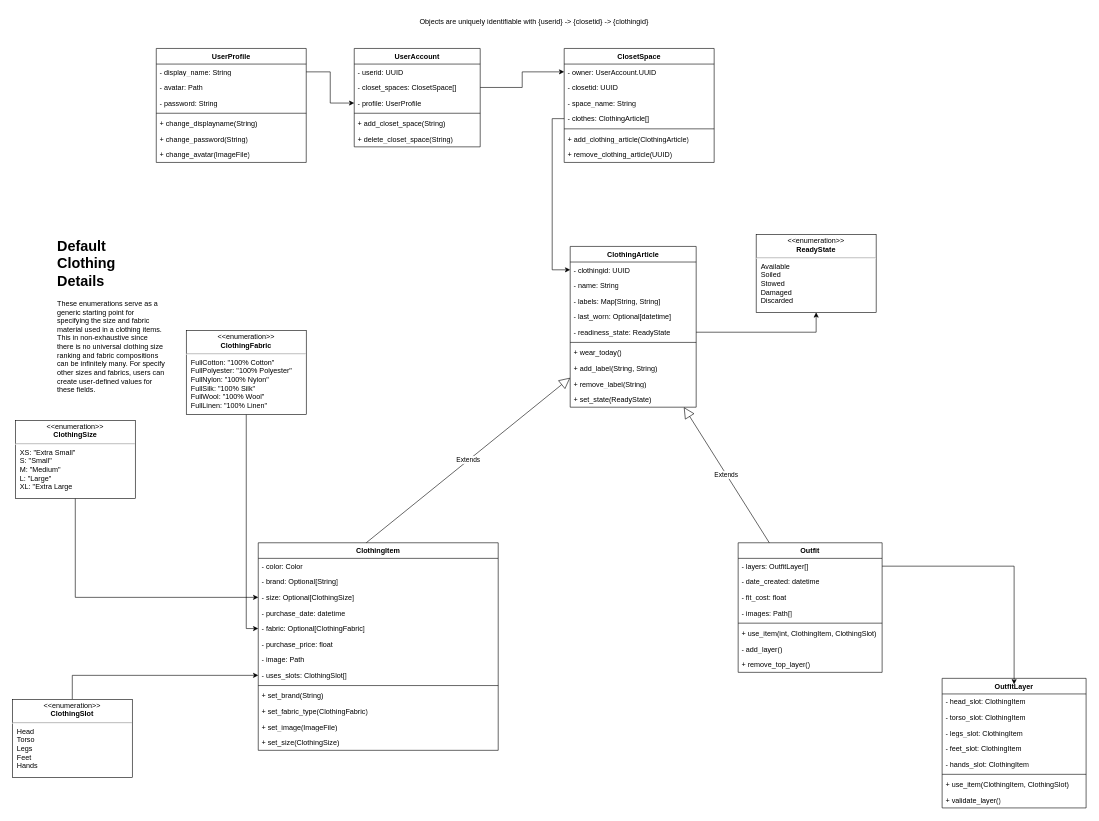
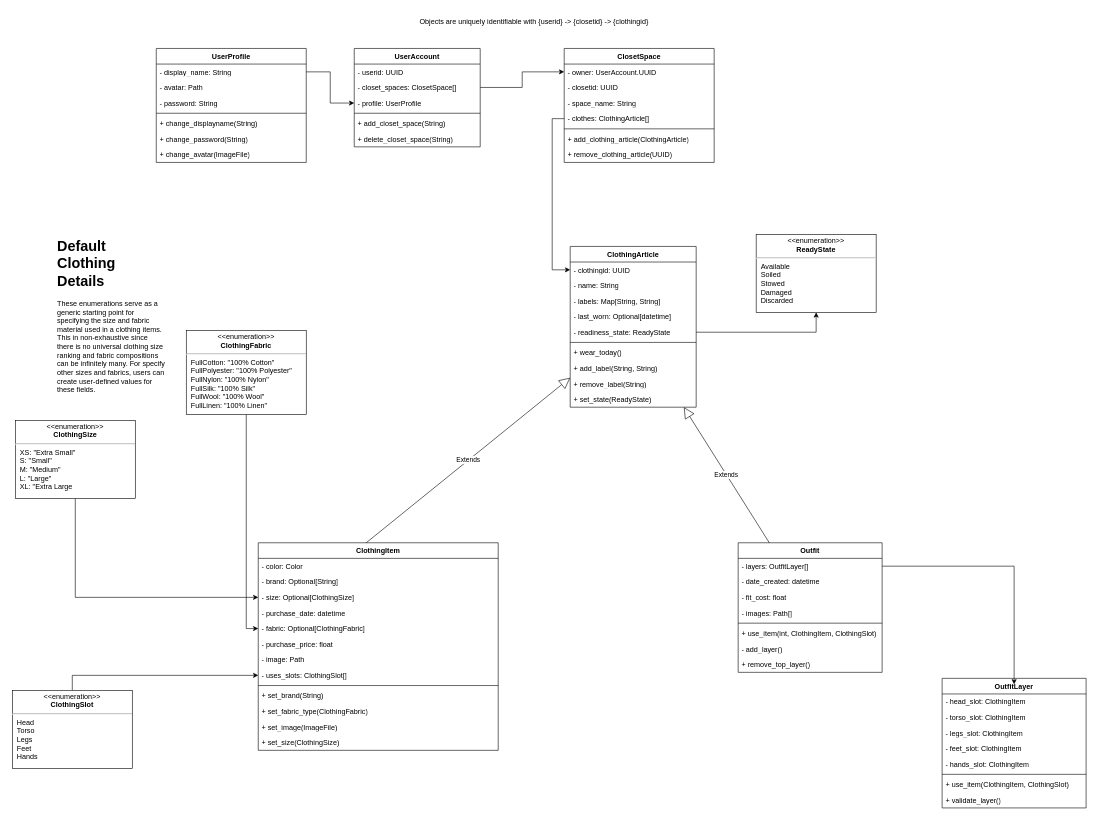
(72, 738) -> (72, 729)
